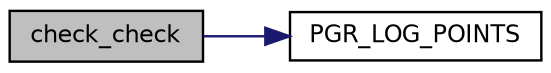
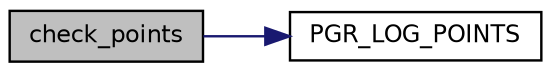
(106, 36) -> (106, 36)
